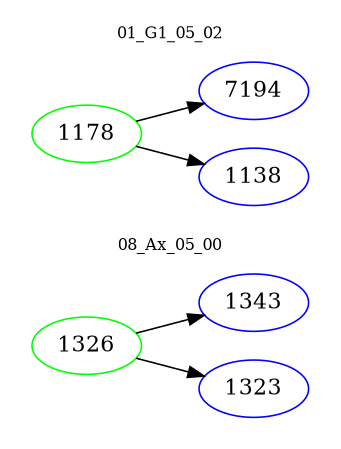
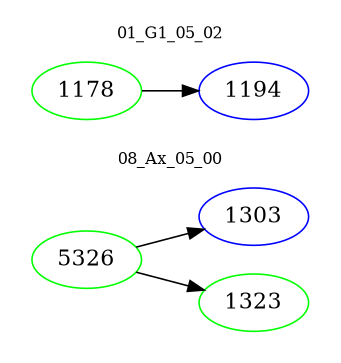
(254, 91) -> (254, 91)
(254, 177) -> none
(254, 303) -> (254, 217)
(87, 346) -> (87, 260)
(254, 389) -> (254, 303)
